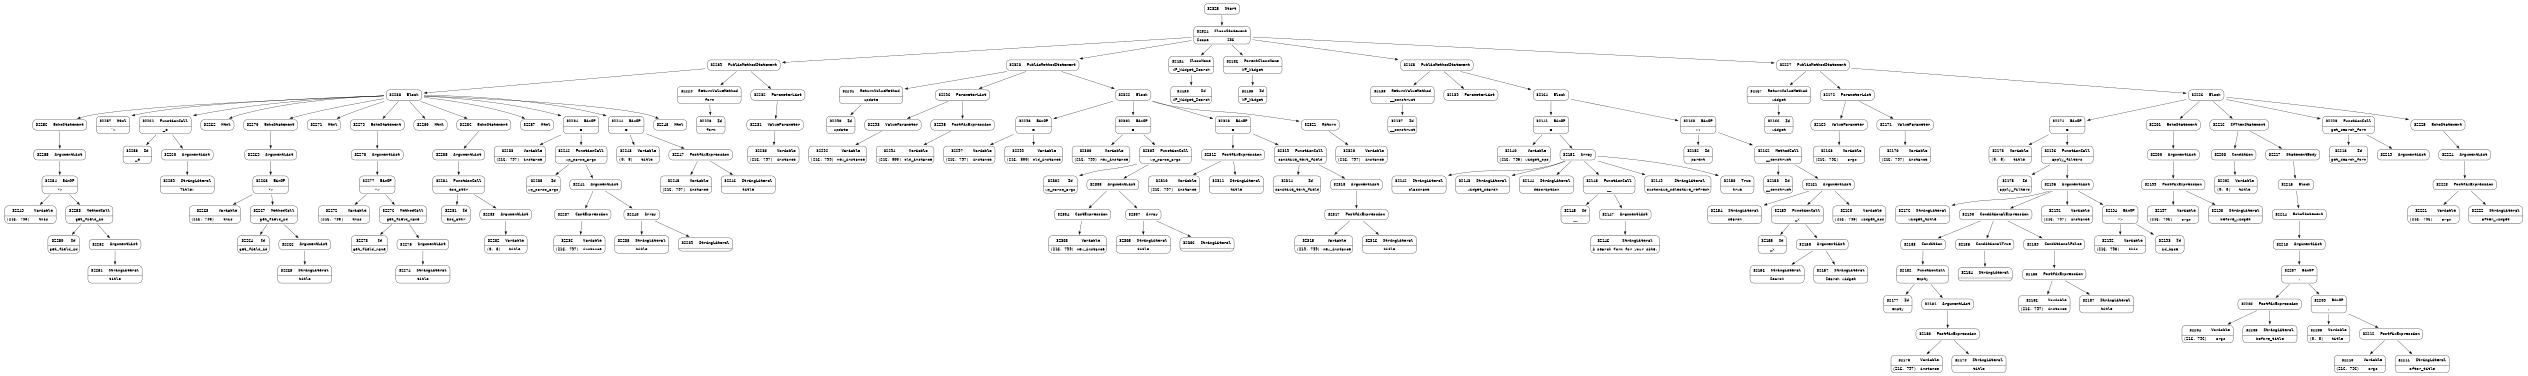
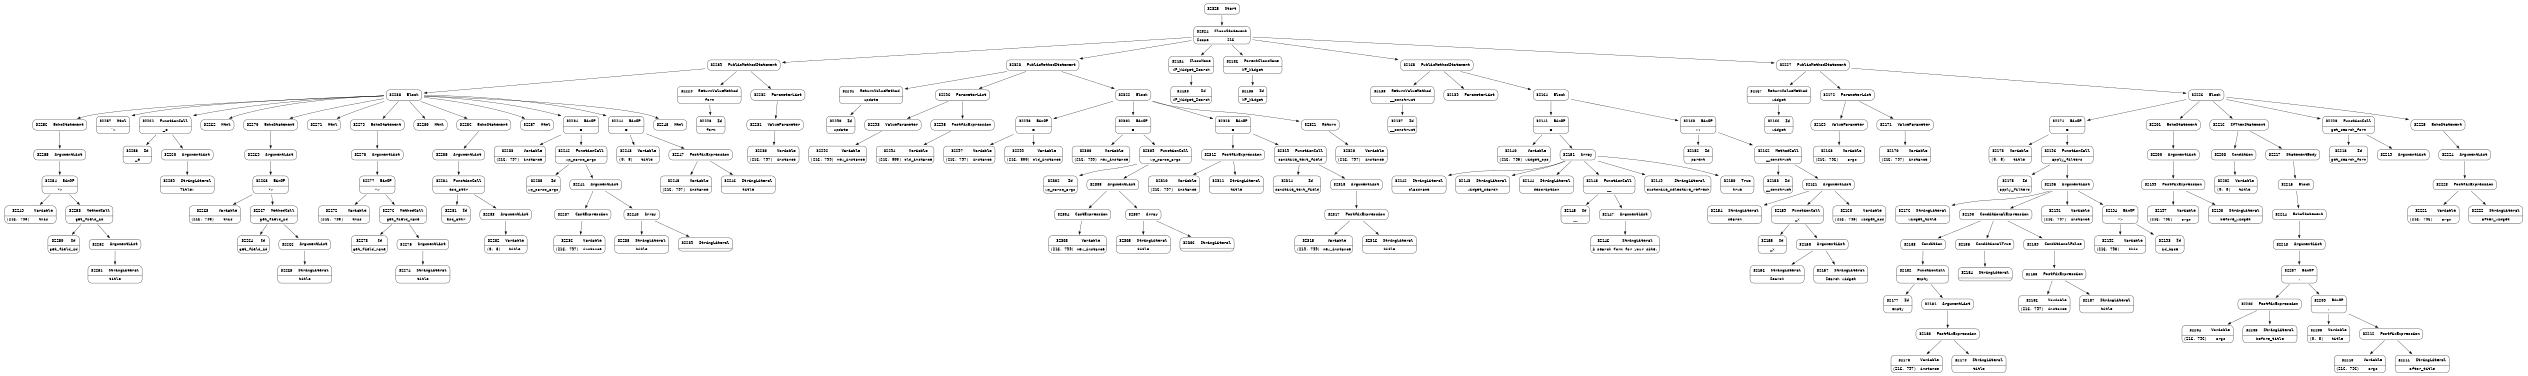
(1231, 40) -> (1231, 40)
